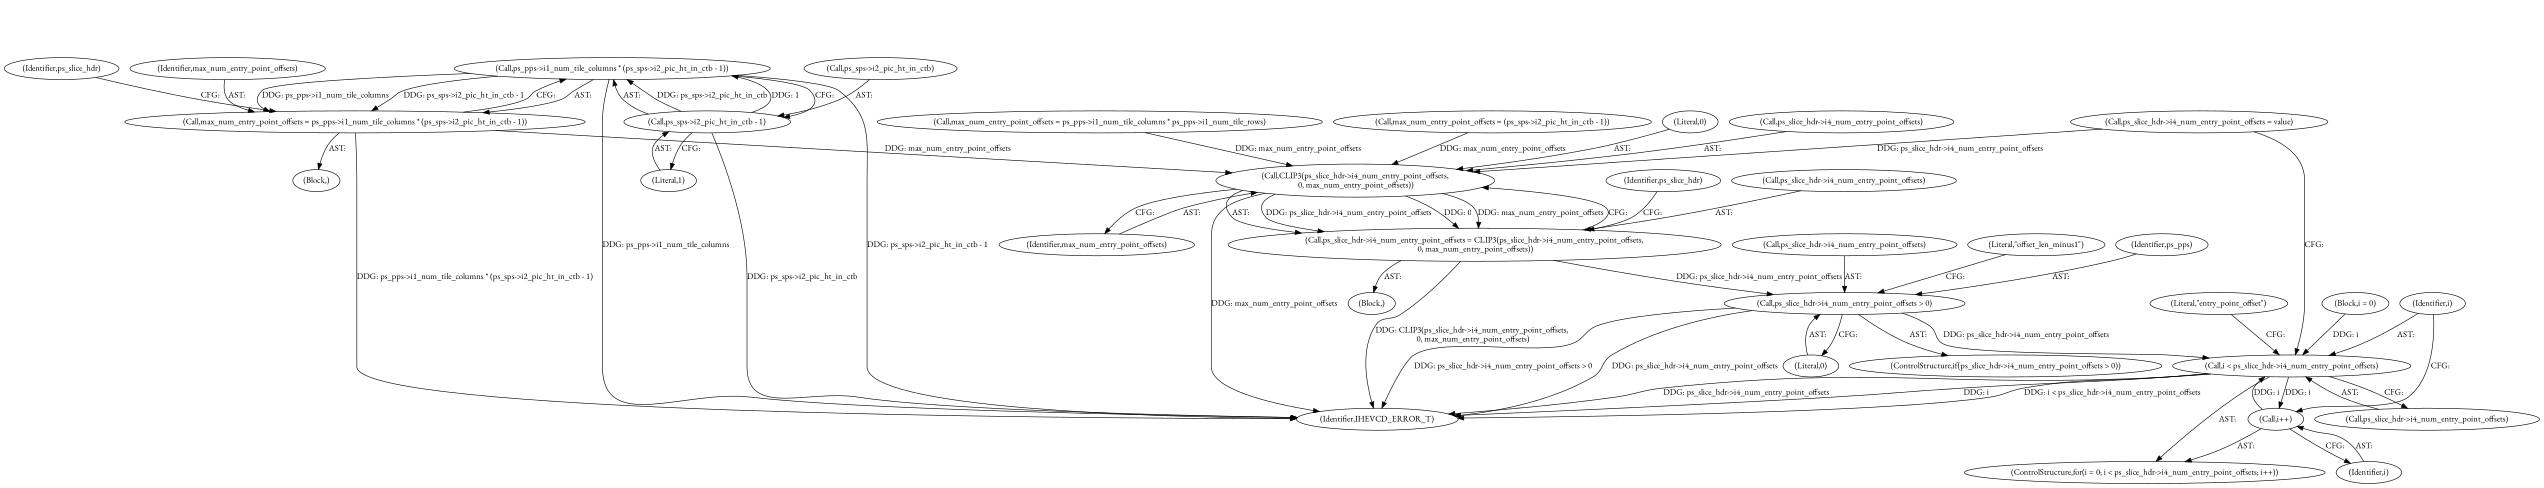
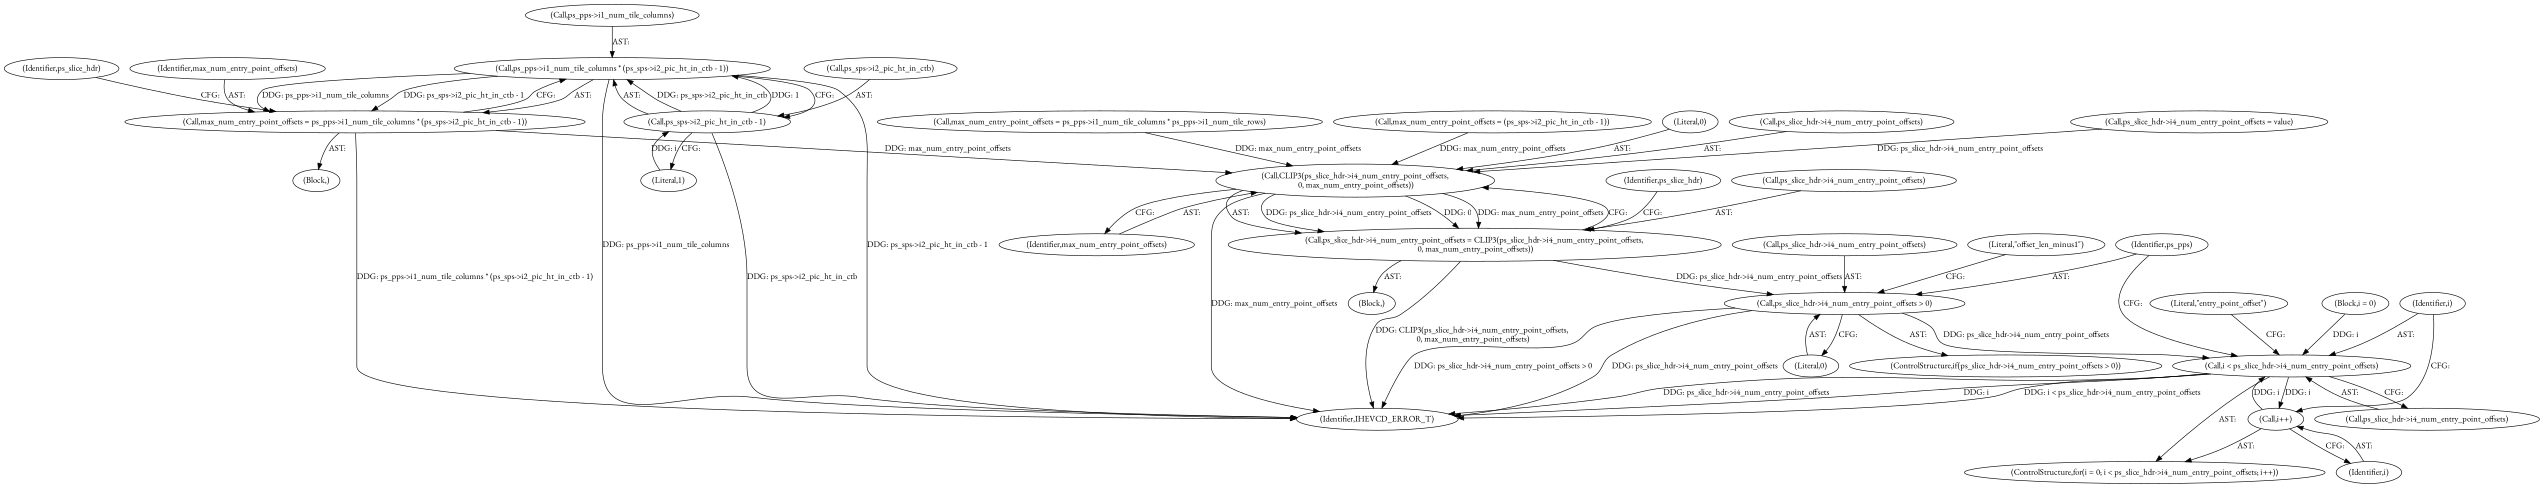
none -> (612, 15)
(664, 149) -> (664, 149)
(2305, 227) -> (2142, 328)
